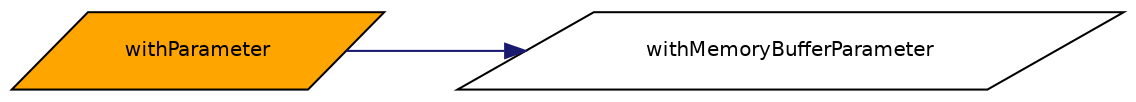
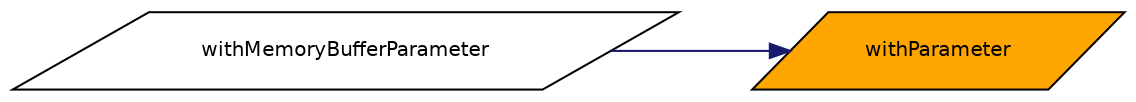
(425, 51) -> (690, 51)
